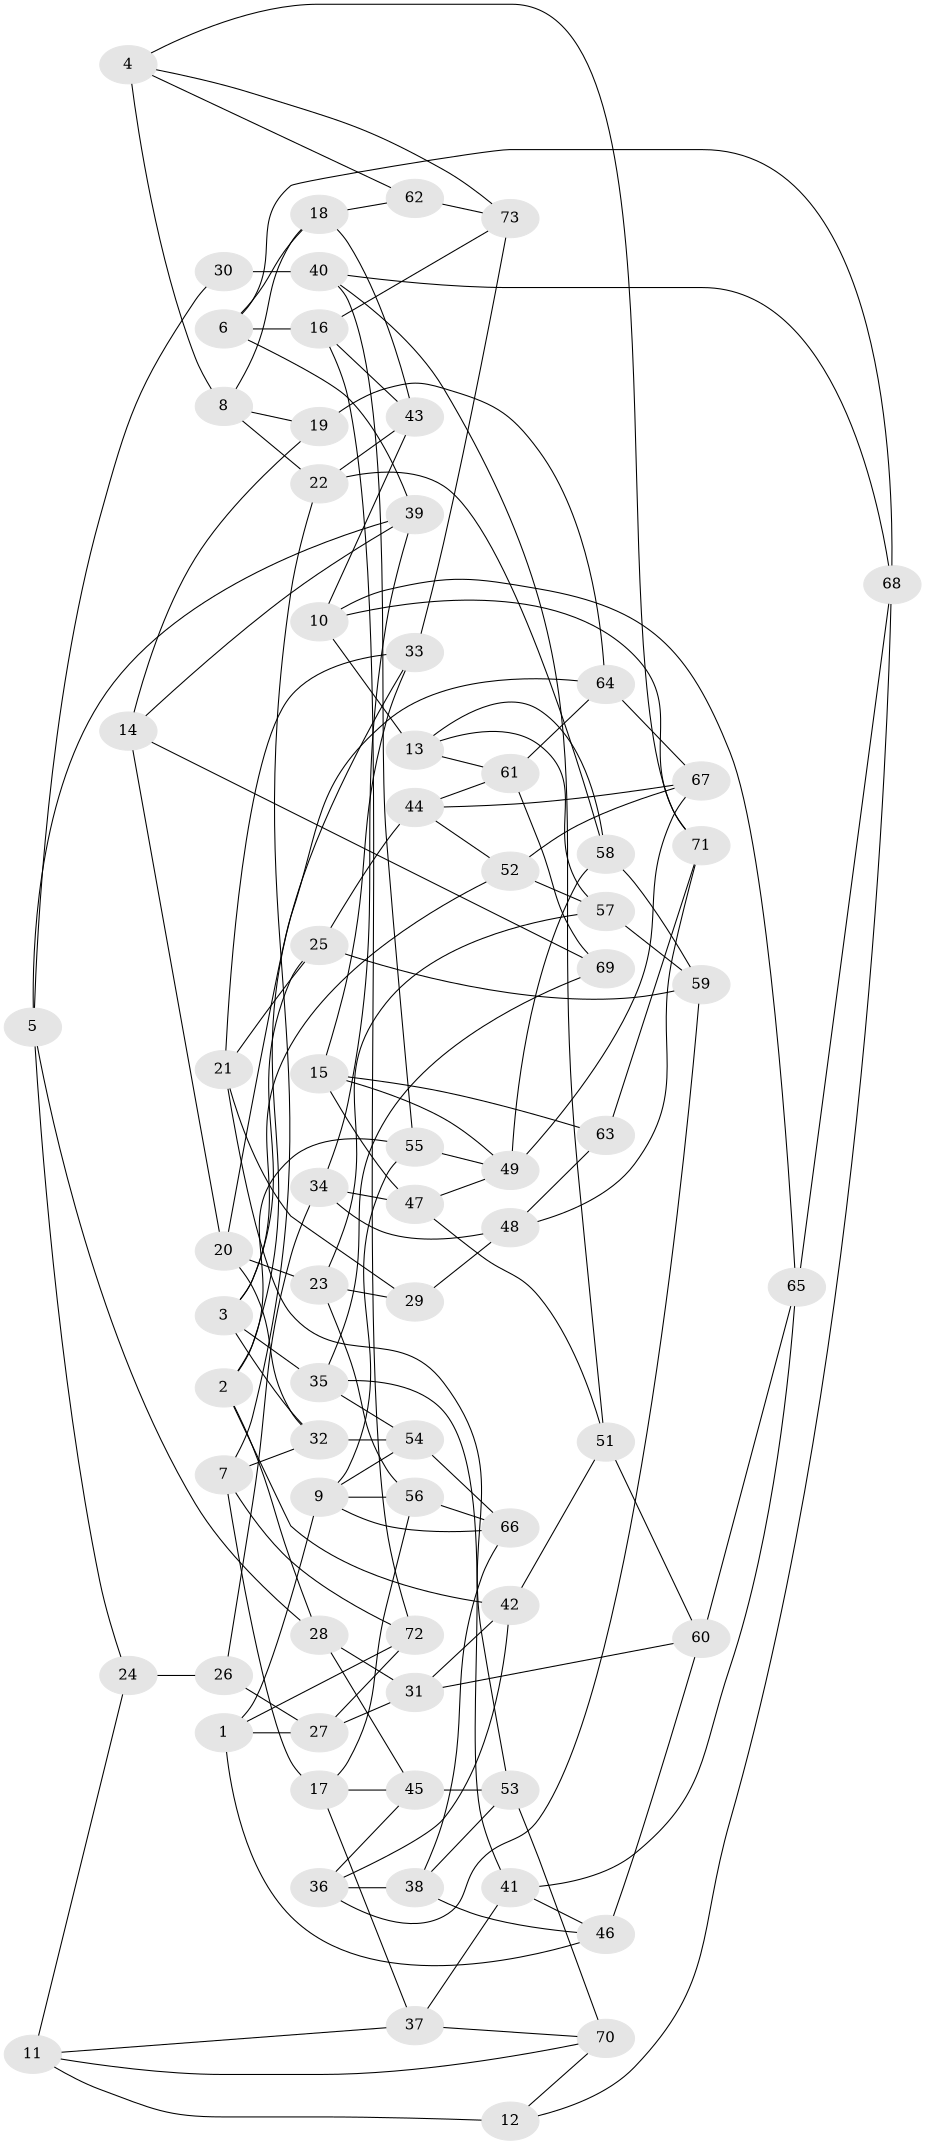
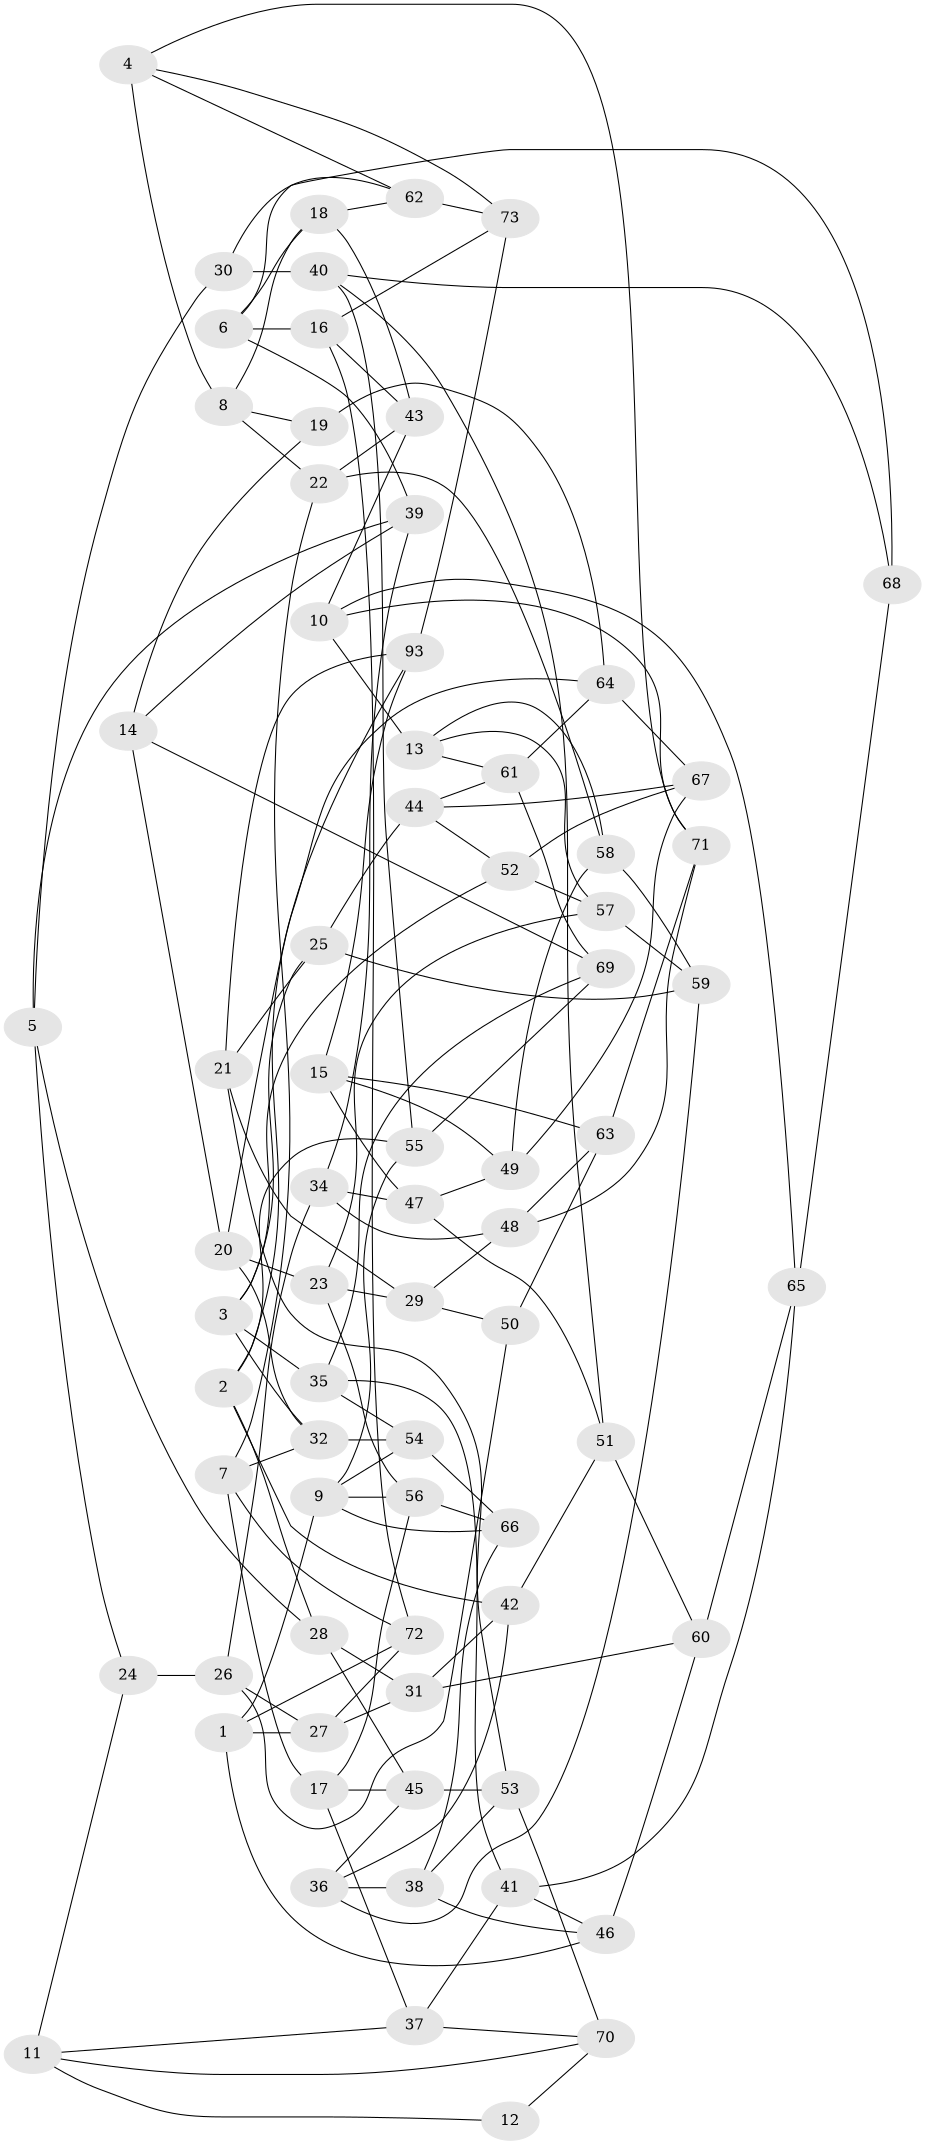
none -> (268, 202)
(415, 653) -> (415, 653)
(463, 1159) -> (510, 1058)
none -> (510, 1325)
(819, 1404) -> none
